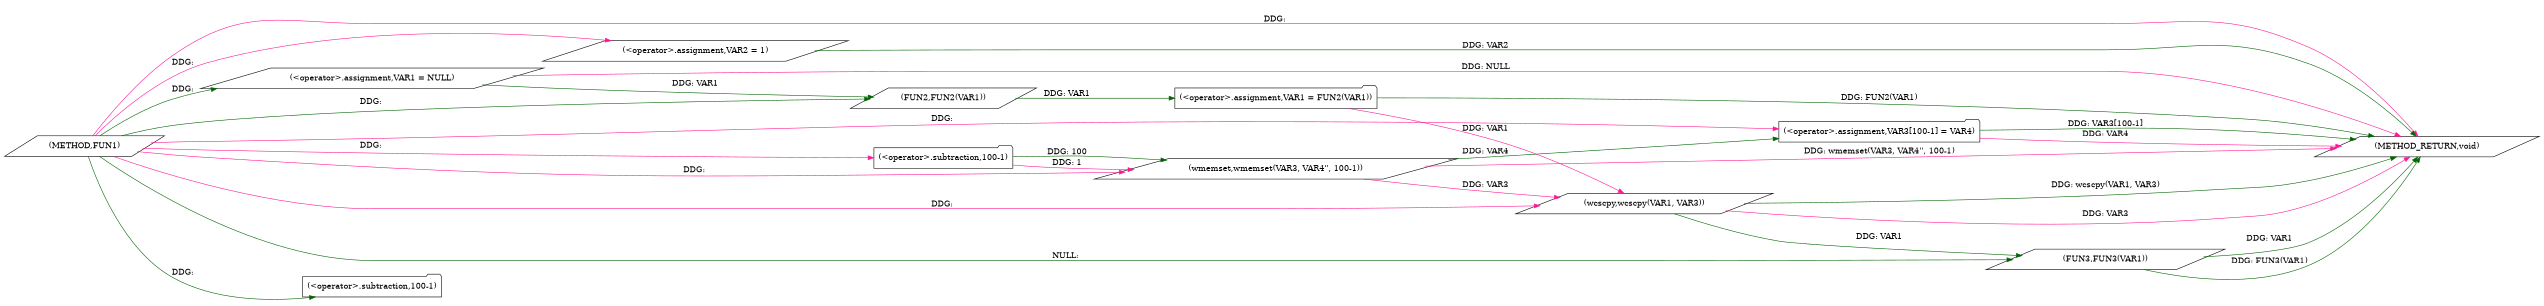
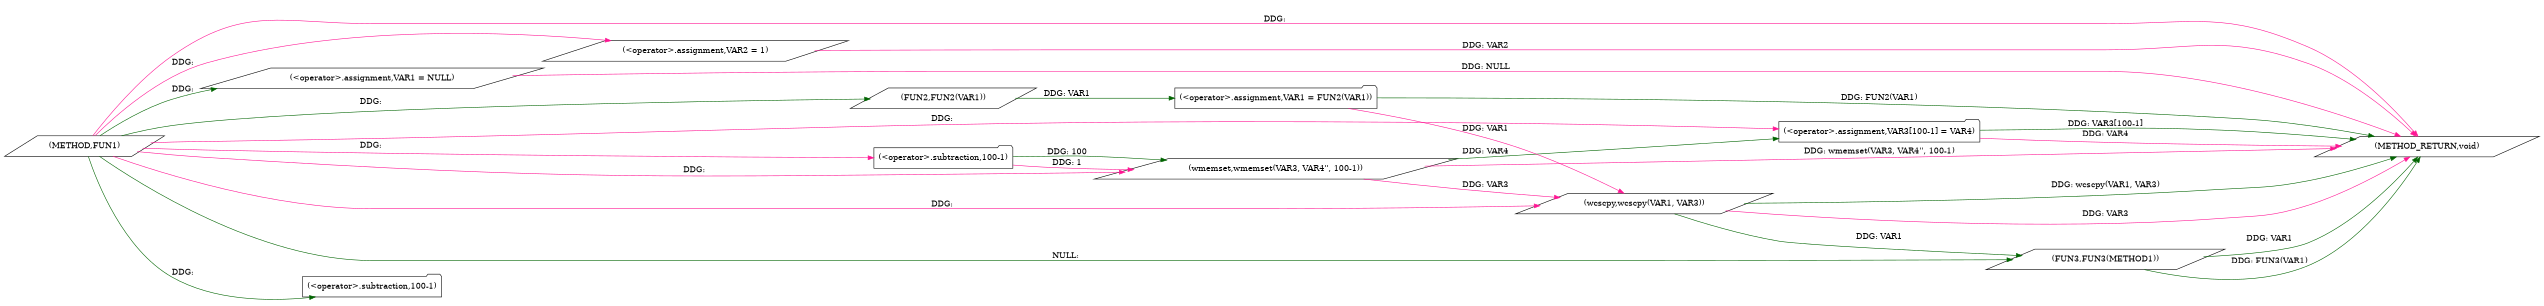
(1625, 50) -> (1625, 50)
(675, 92) -> none
(2106, 259) -> (2106, 259)
